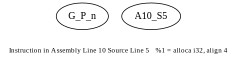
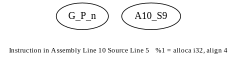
(151, 16) -> (151, 16)
